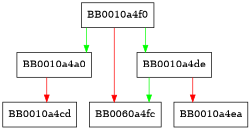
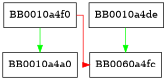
(145, 37) -> none
(40, 115) -> none
(211, 115) -> none
